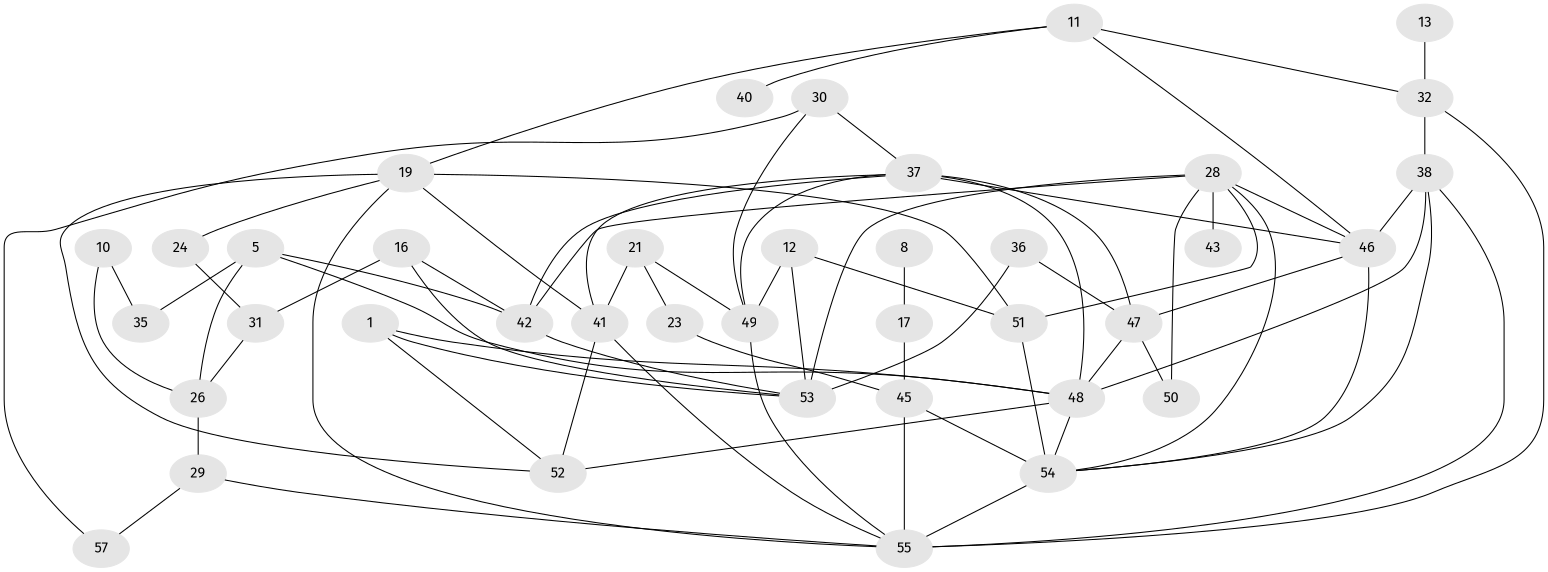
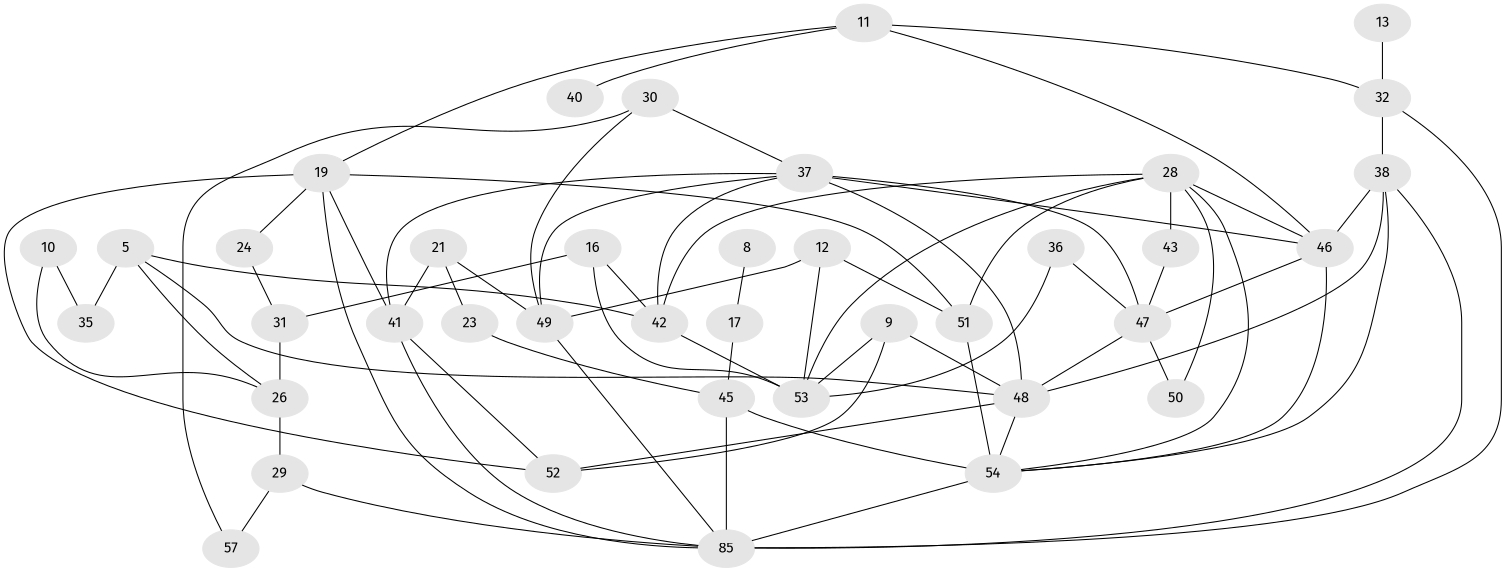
none -> (1157, 286)
(370, 323) -> (889, 323)
(904, 549) -> (726, 549)
